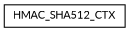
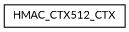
(65, 16) -> (65, 16)
